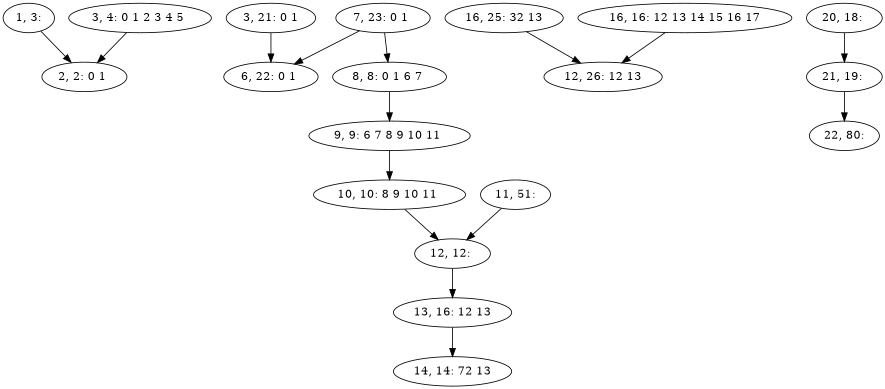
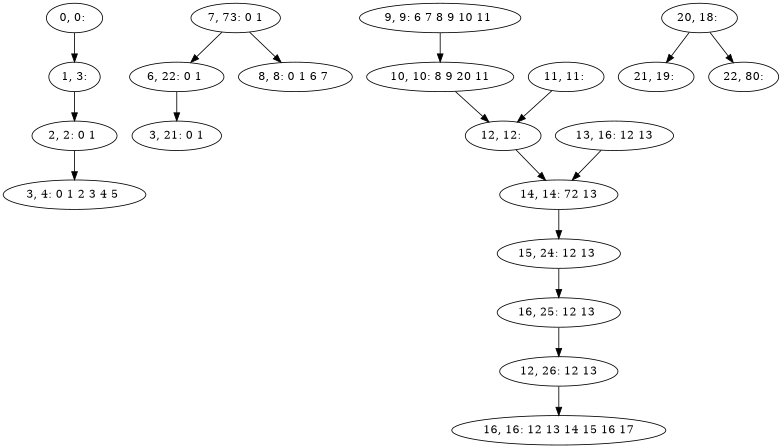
none -> (75, 18)
(383, 18) -> (236, 18)
(504, 18) -> (559, 312)
(271, 43) -> (177, 102)
(115, 45) -> (75, 161)
(647, 45) -> (559, 397)
(390, 102) -> none
(844, 102) -> (719, 44)
(390, 195) -> (440, 77)
(516, 195) -> (566, 77)
none -> (559, 254)
(453, 279) -> (528, 162)
